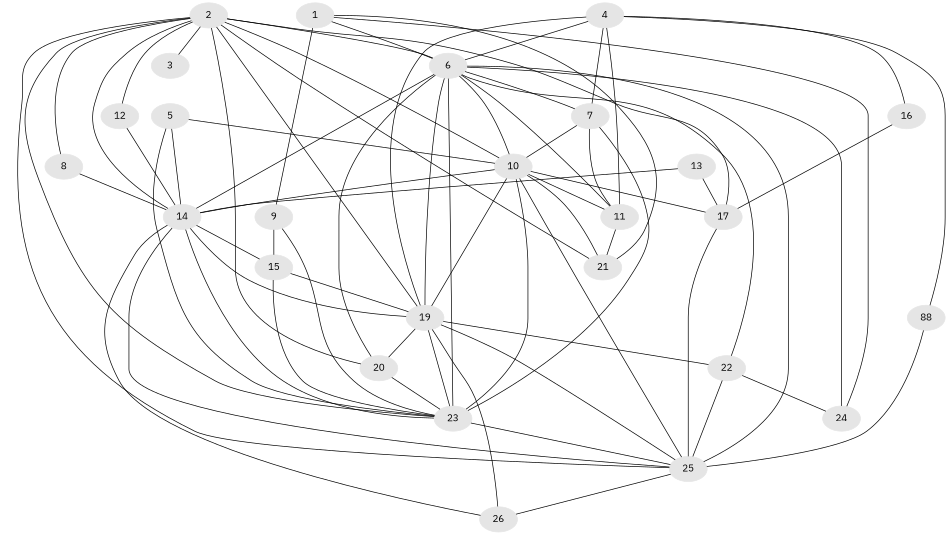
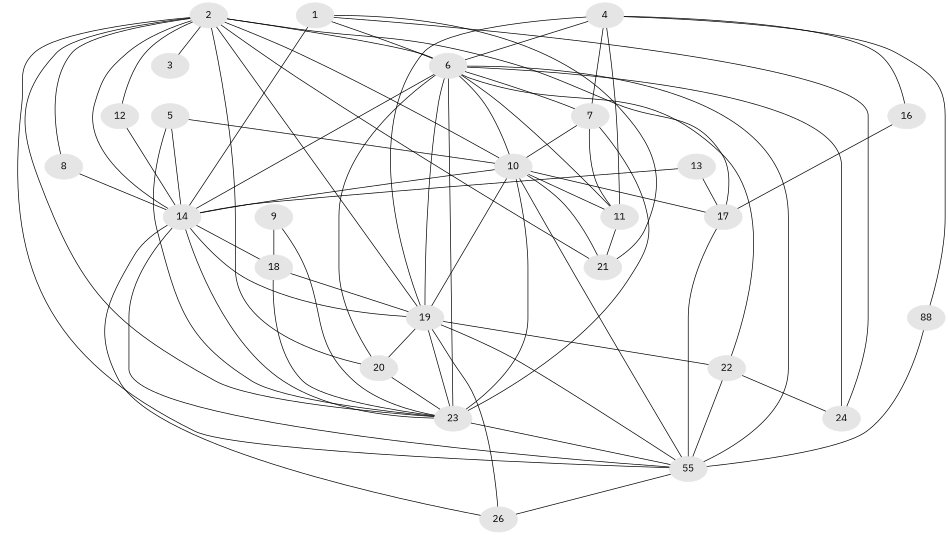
(294, 116) -> (249, 116)
(274, 267) -> (274, 267)
(688, 469) -> (688, 469)
